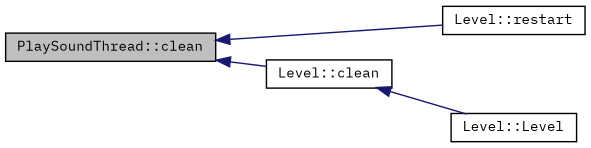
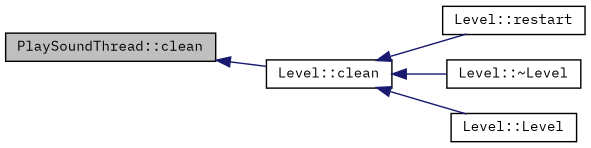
(336, 32) -> (429, 45)
none -> (514, 74)
